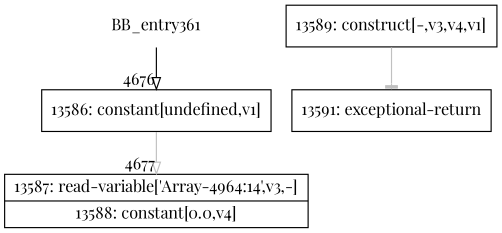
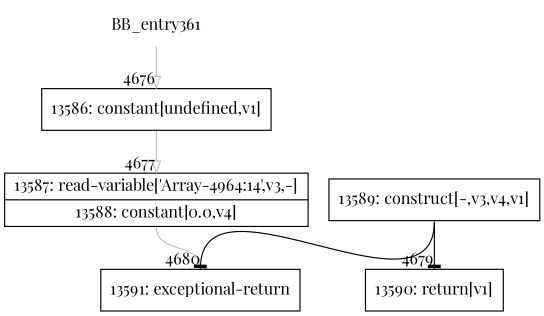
(156, 62) -> (156, 61)
(392, 65) -> (320, 246)
none -> (175, 247)
none -> (434, 290)
